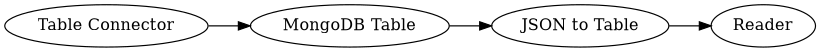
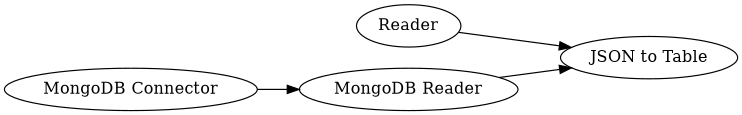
(106, 26) -> (131, 89)
(350, 26) -> (409, 89)
(684, 26) -> (509, 39)
